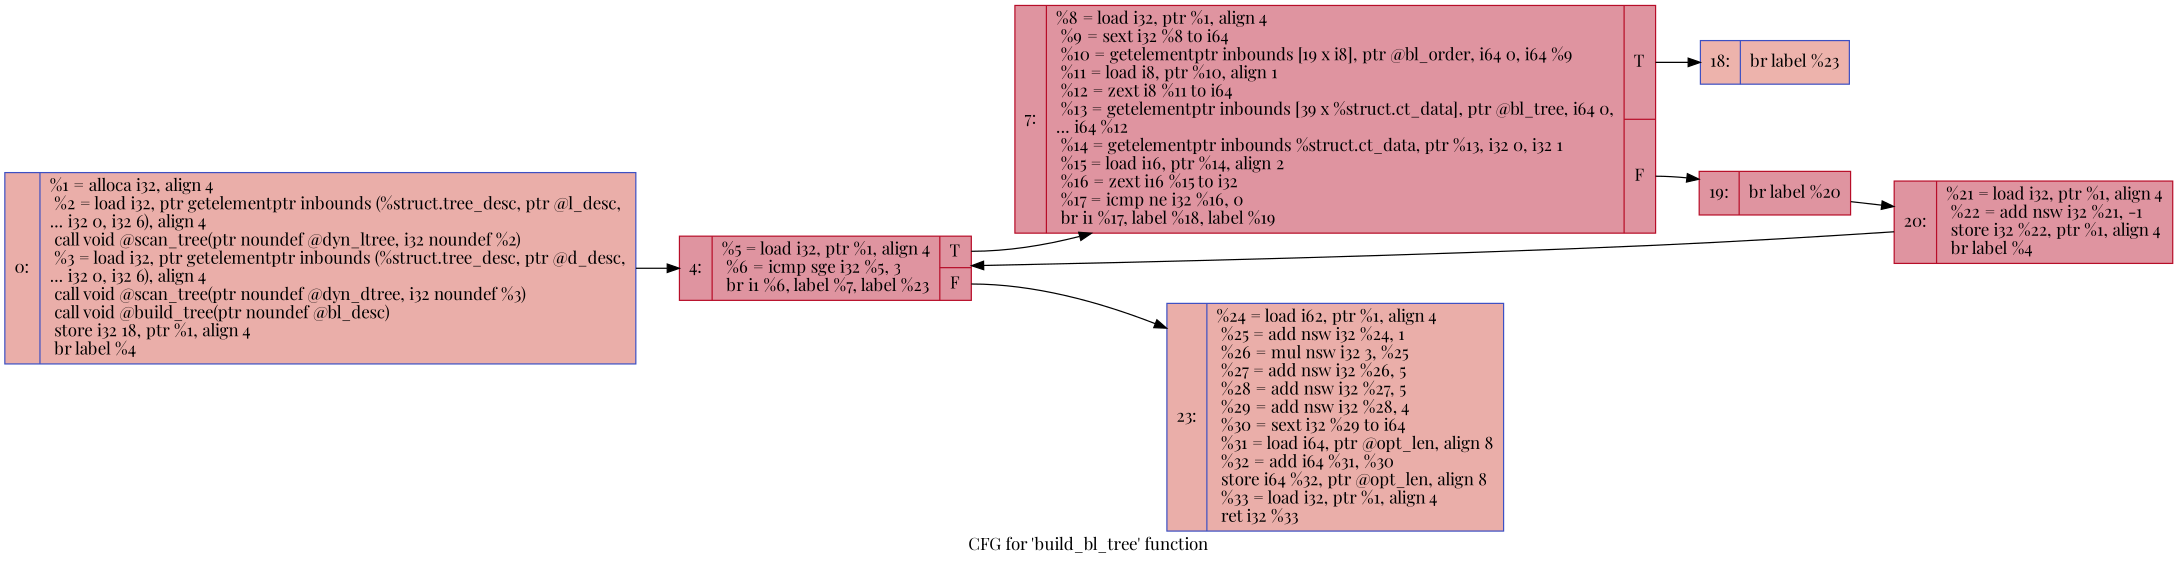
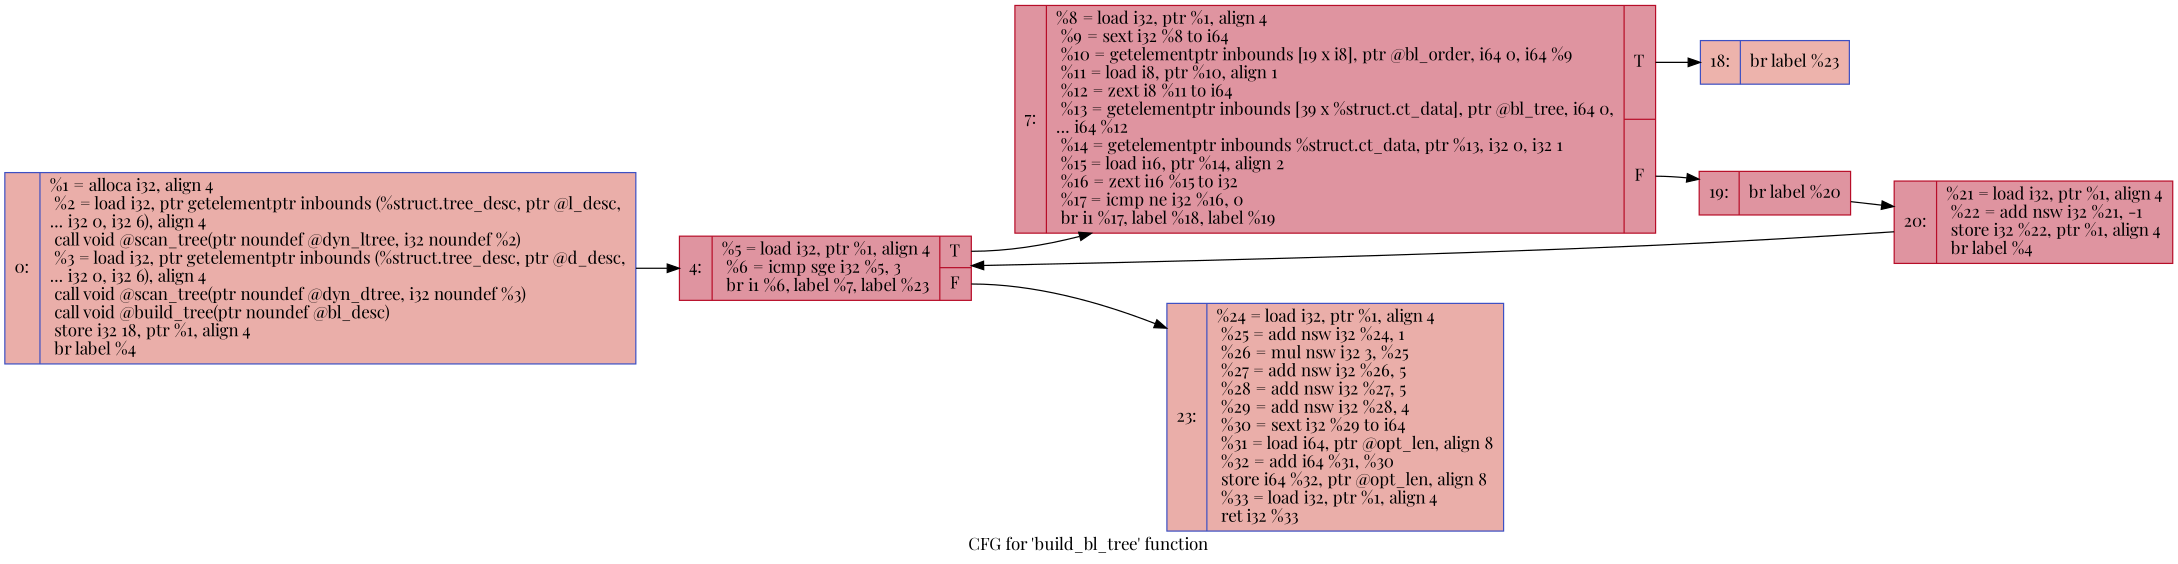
(1327, 317) -> (1326, 317)
